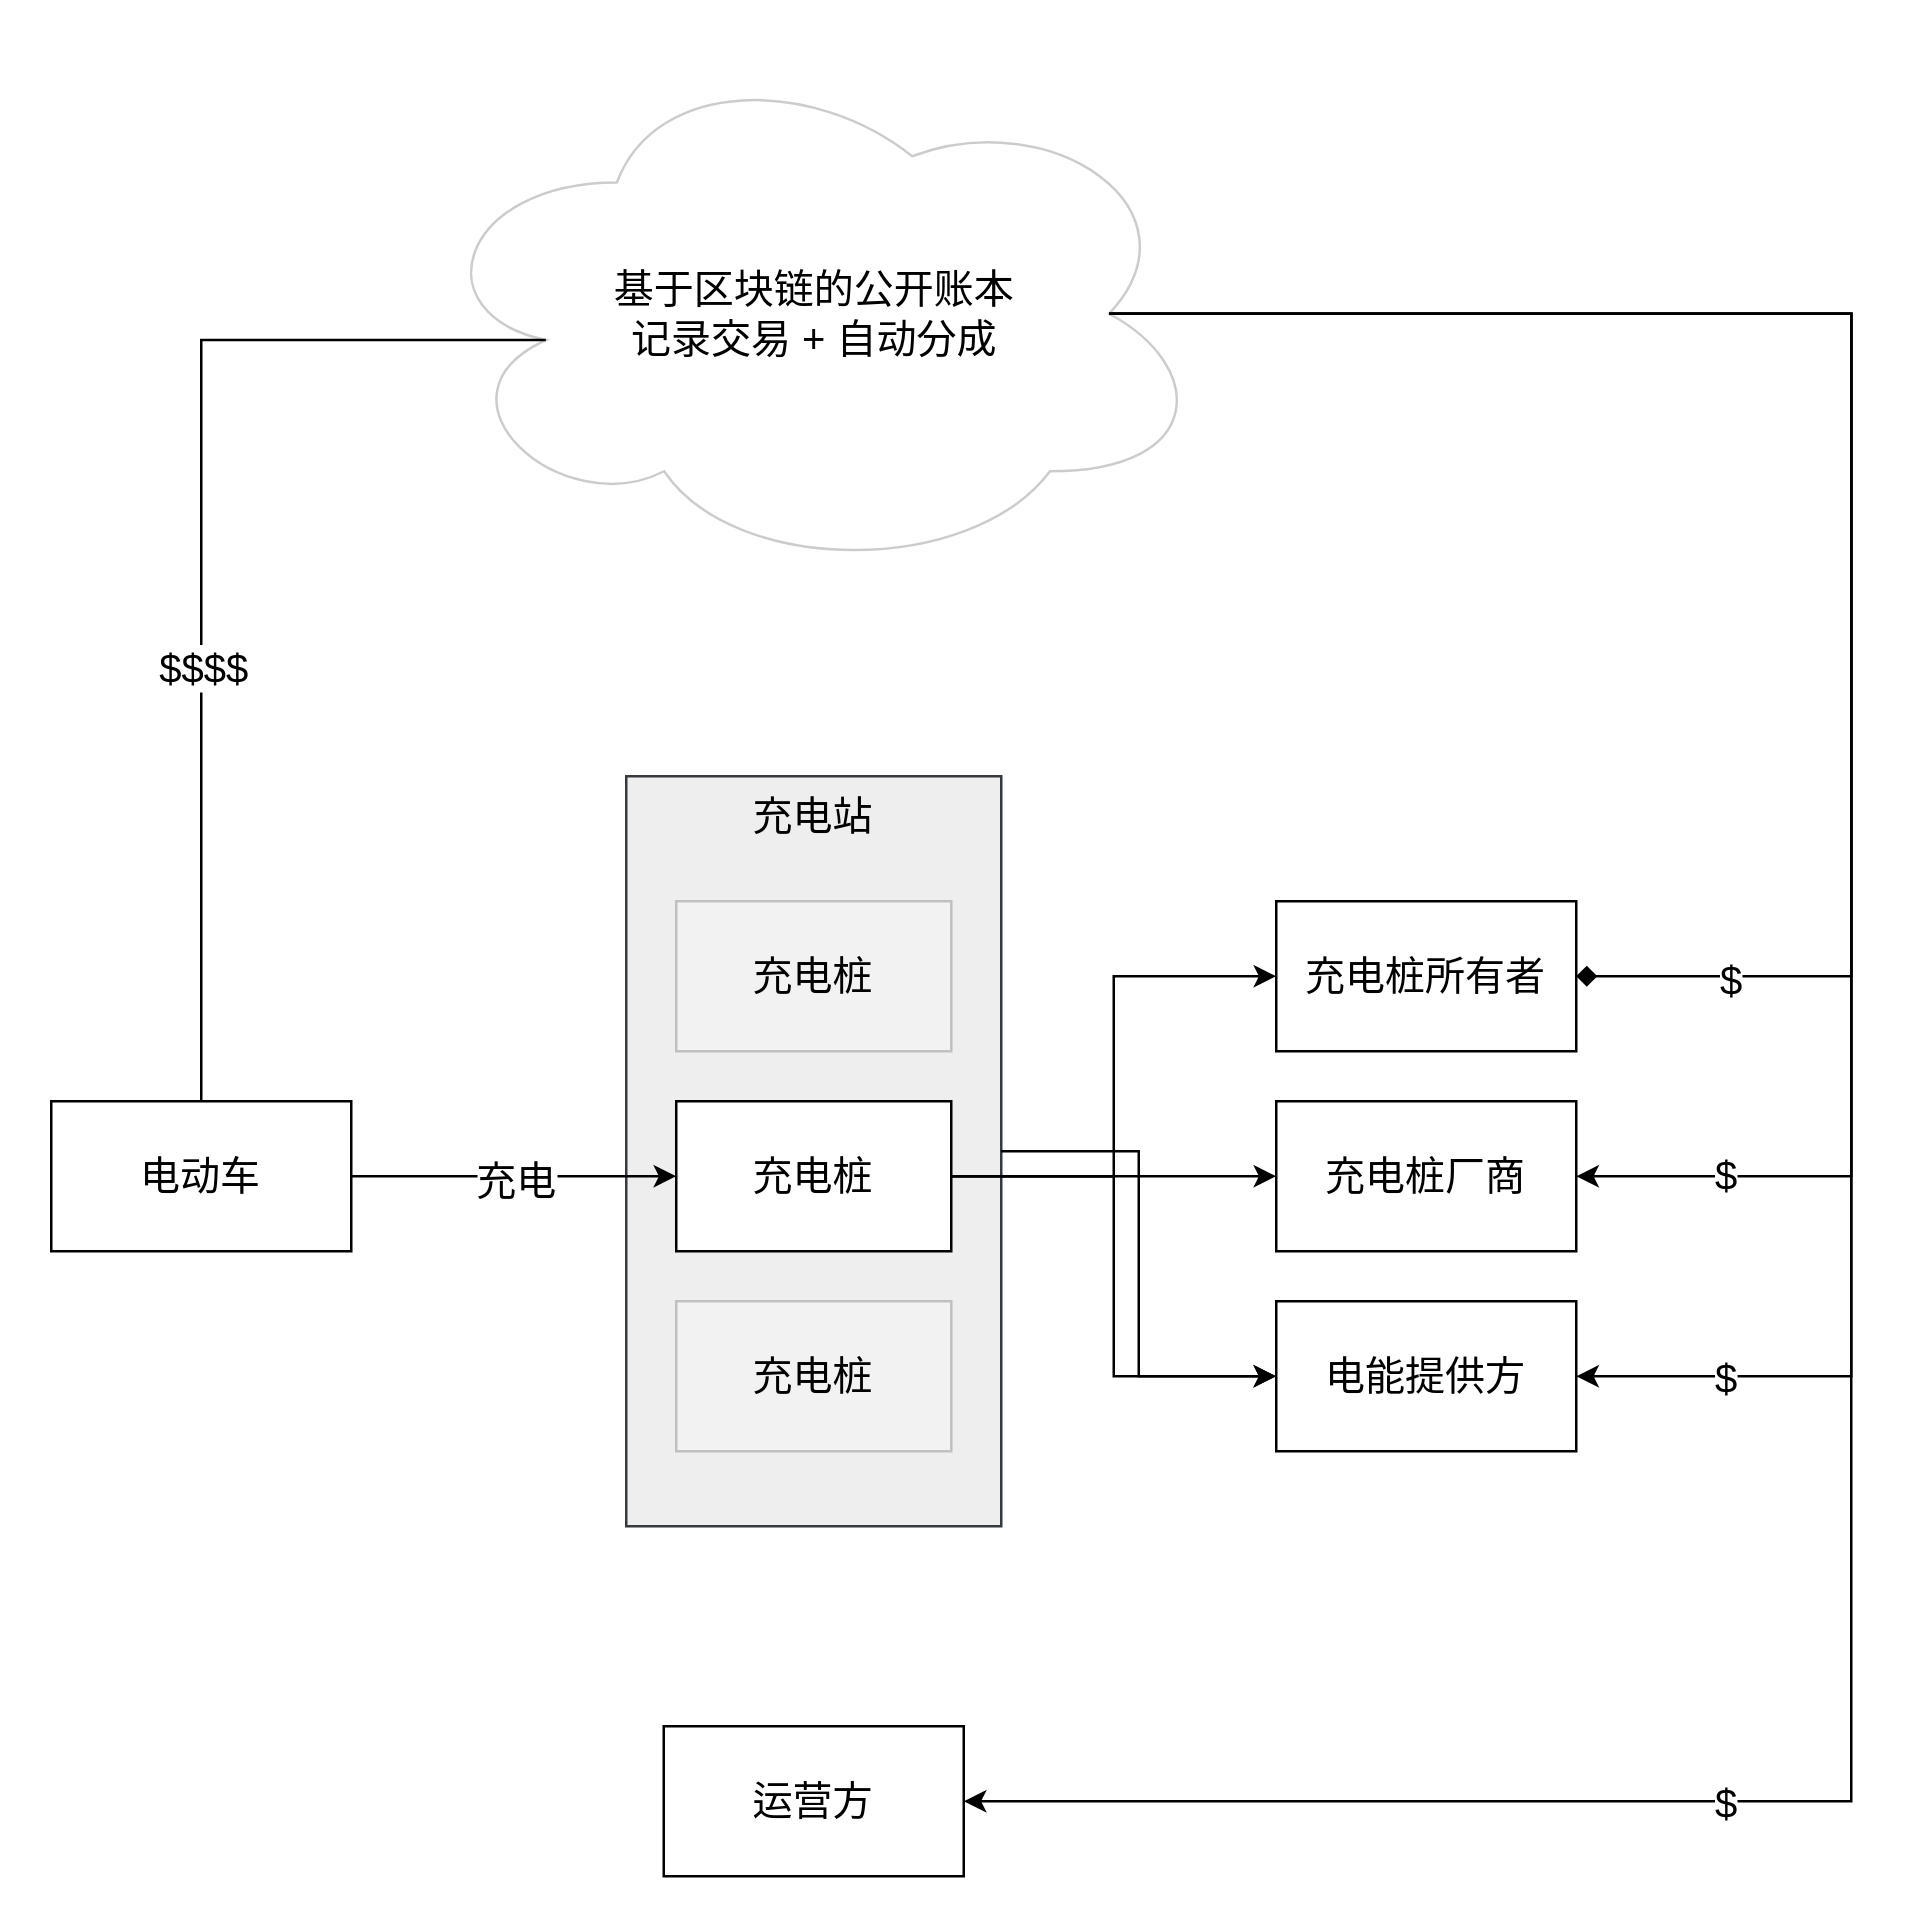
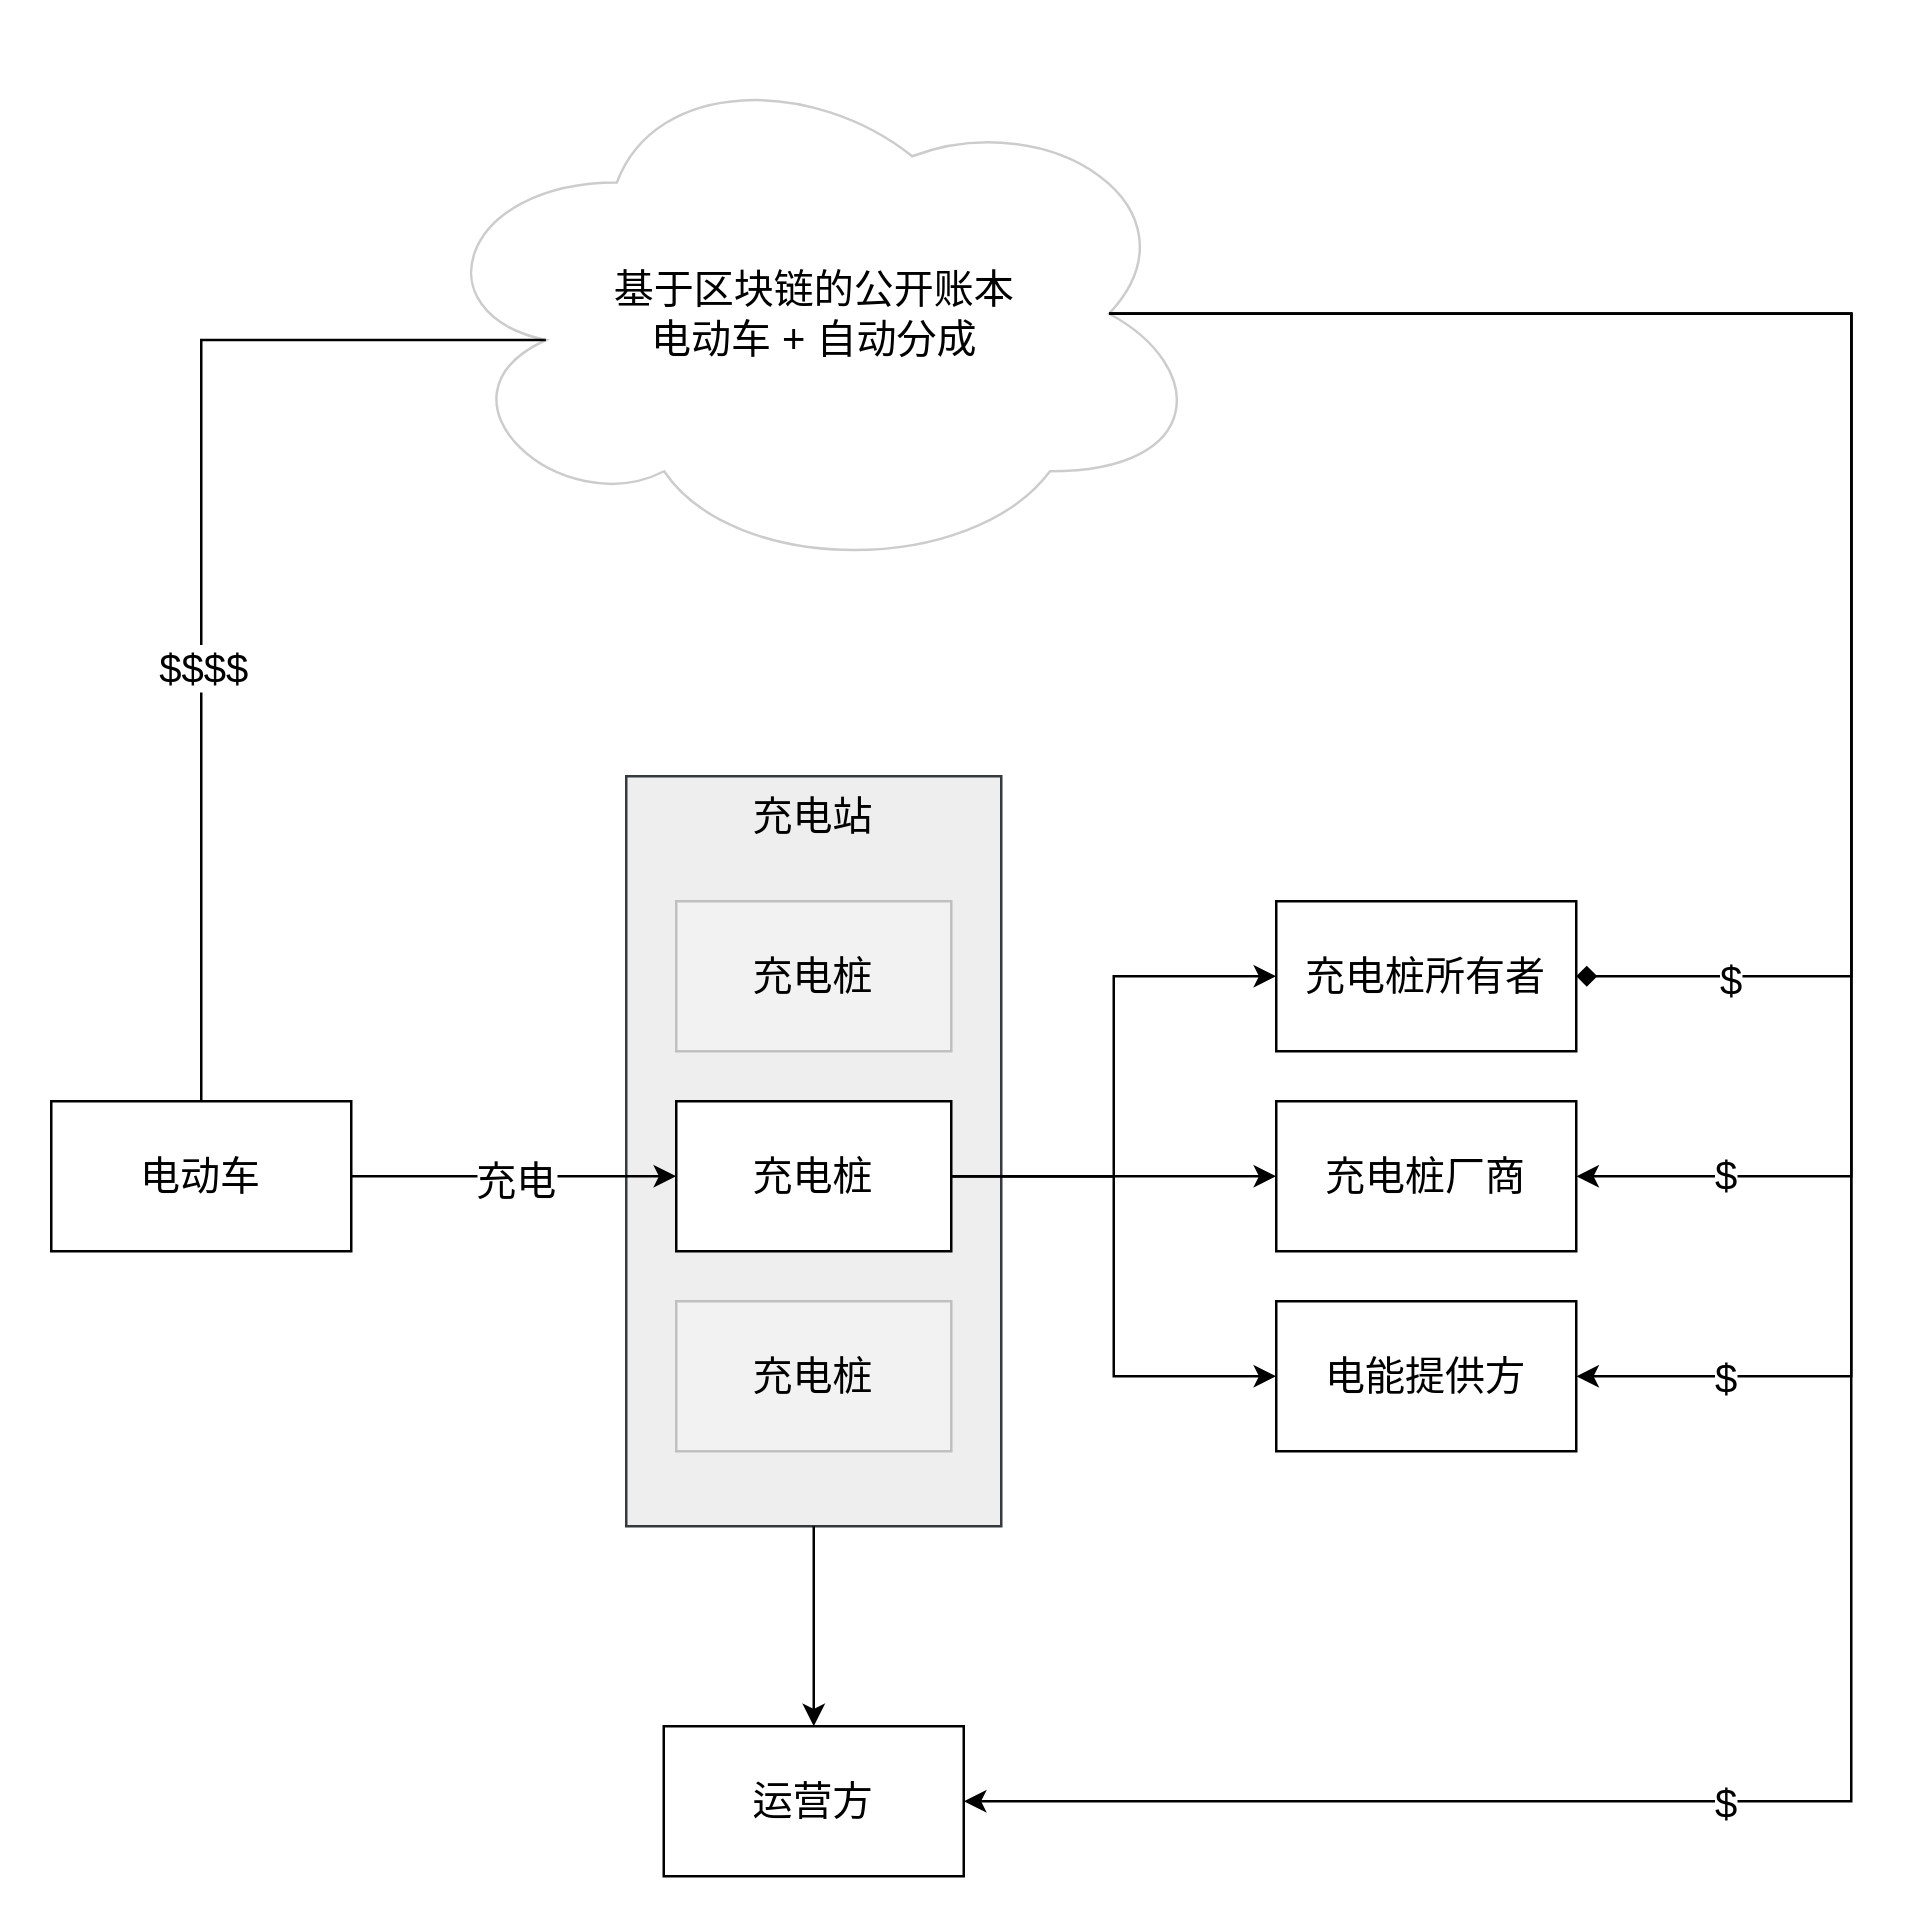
(815, 314) -> (815, 314)
(1139, 1276) -> (814, 1618)
